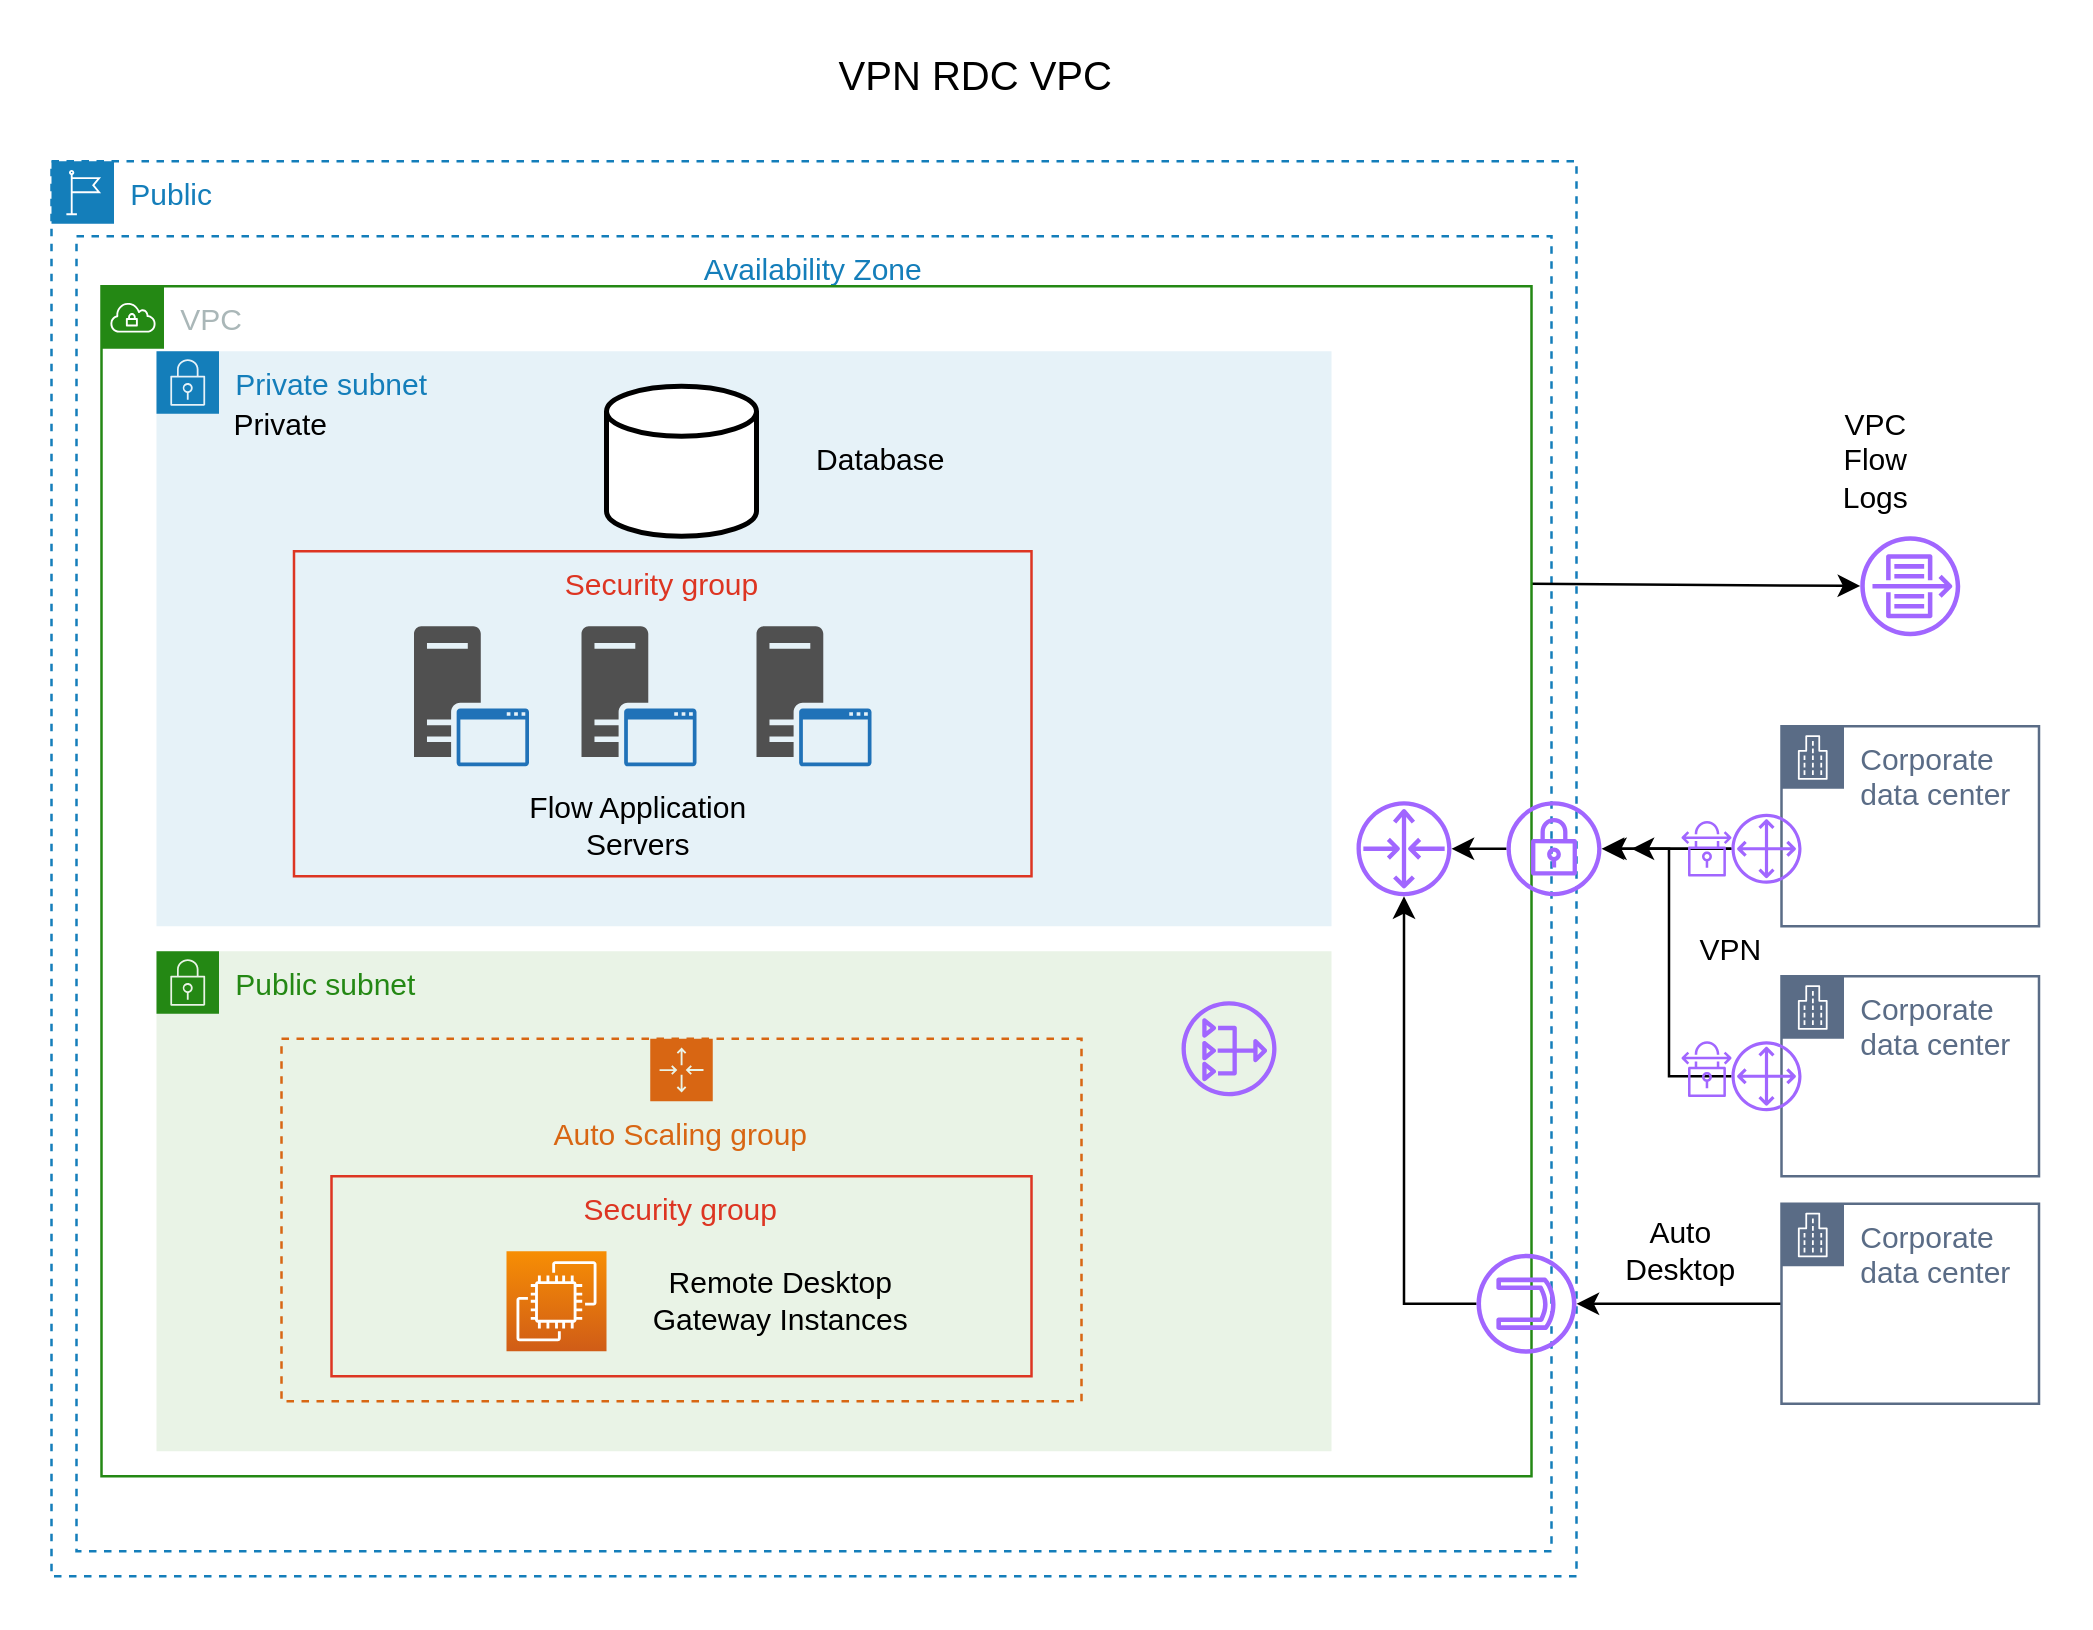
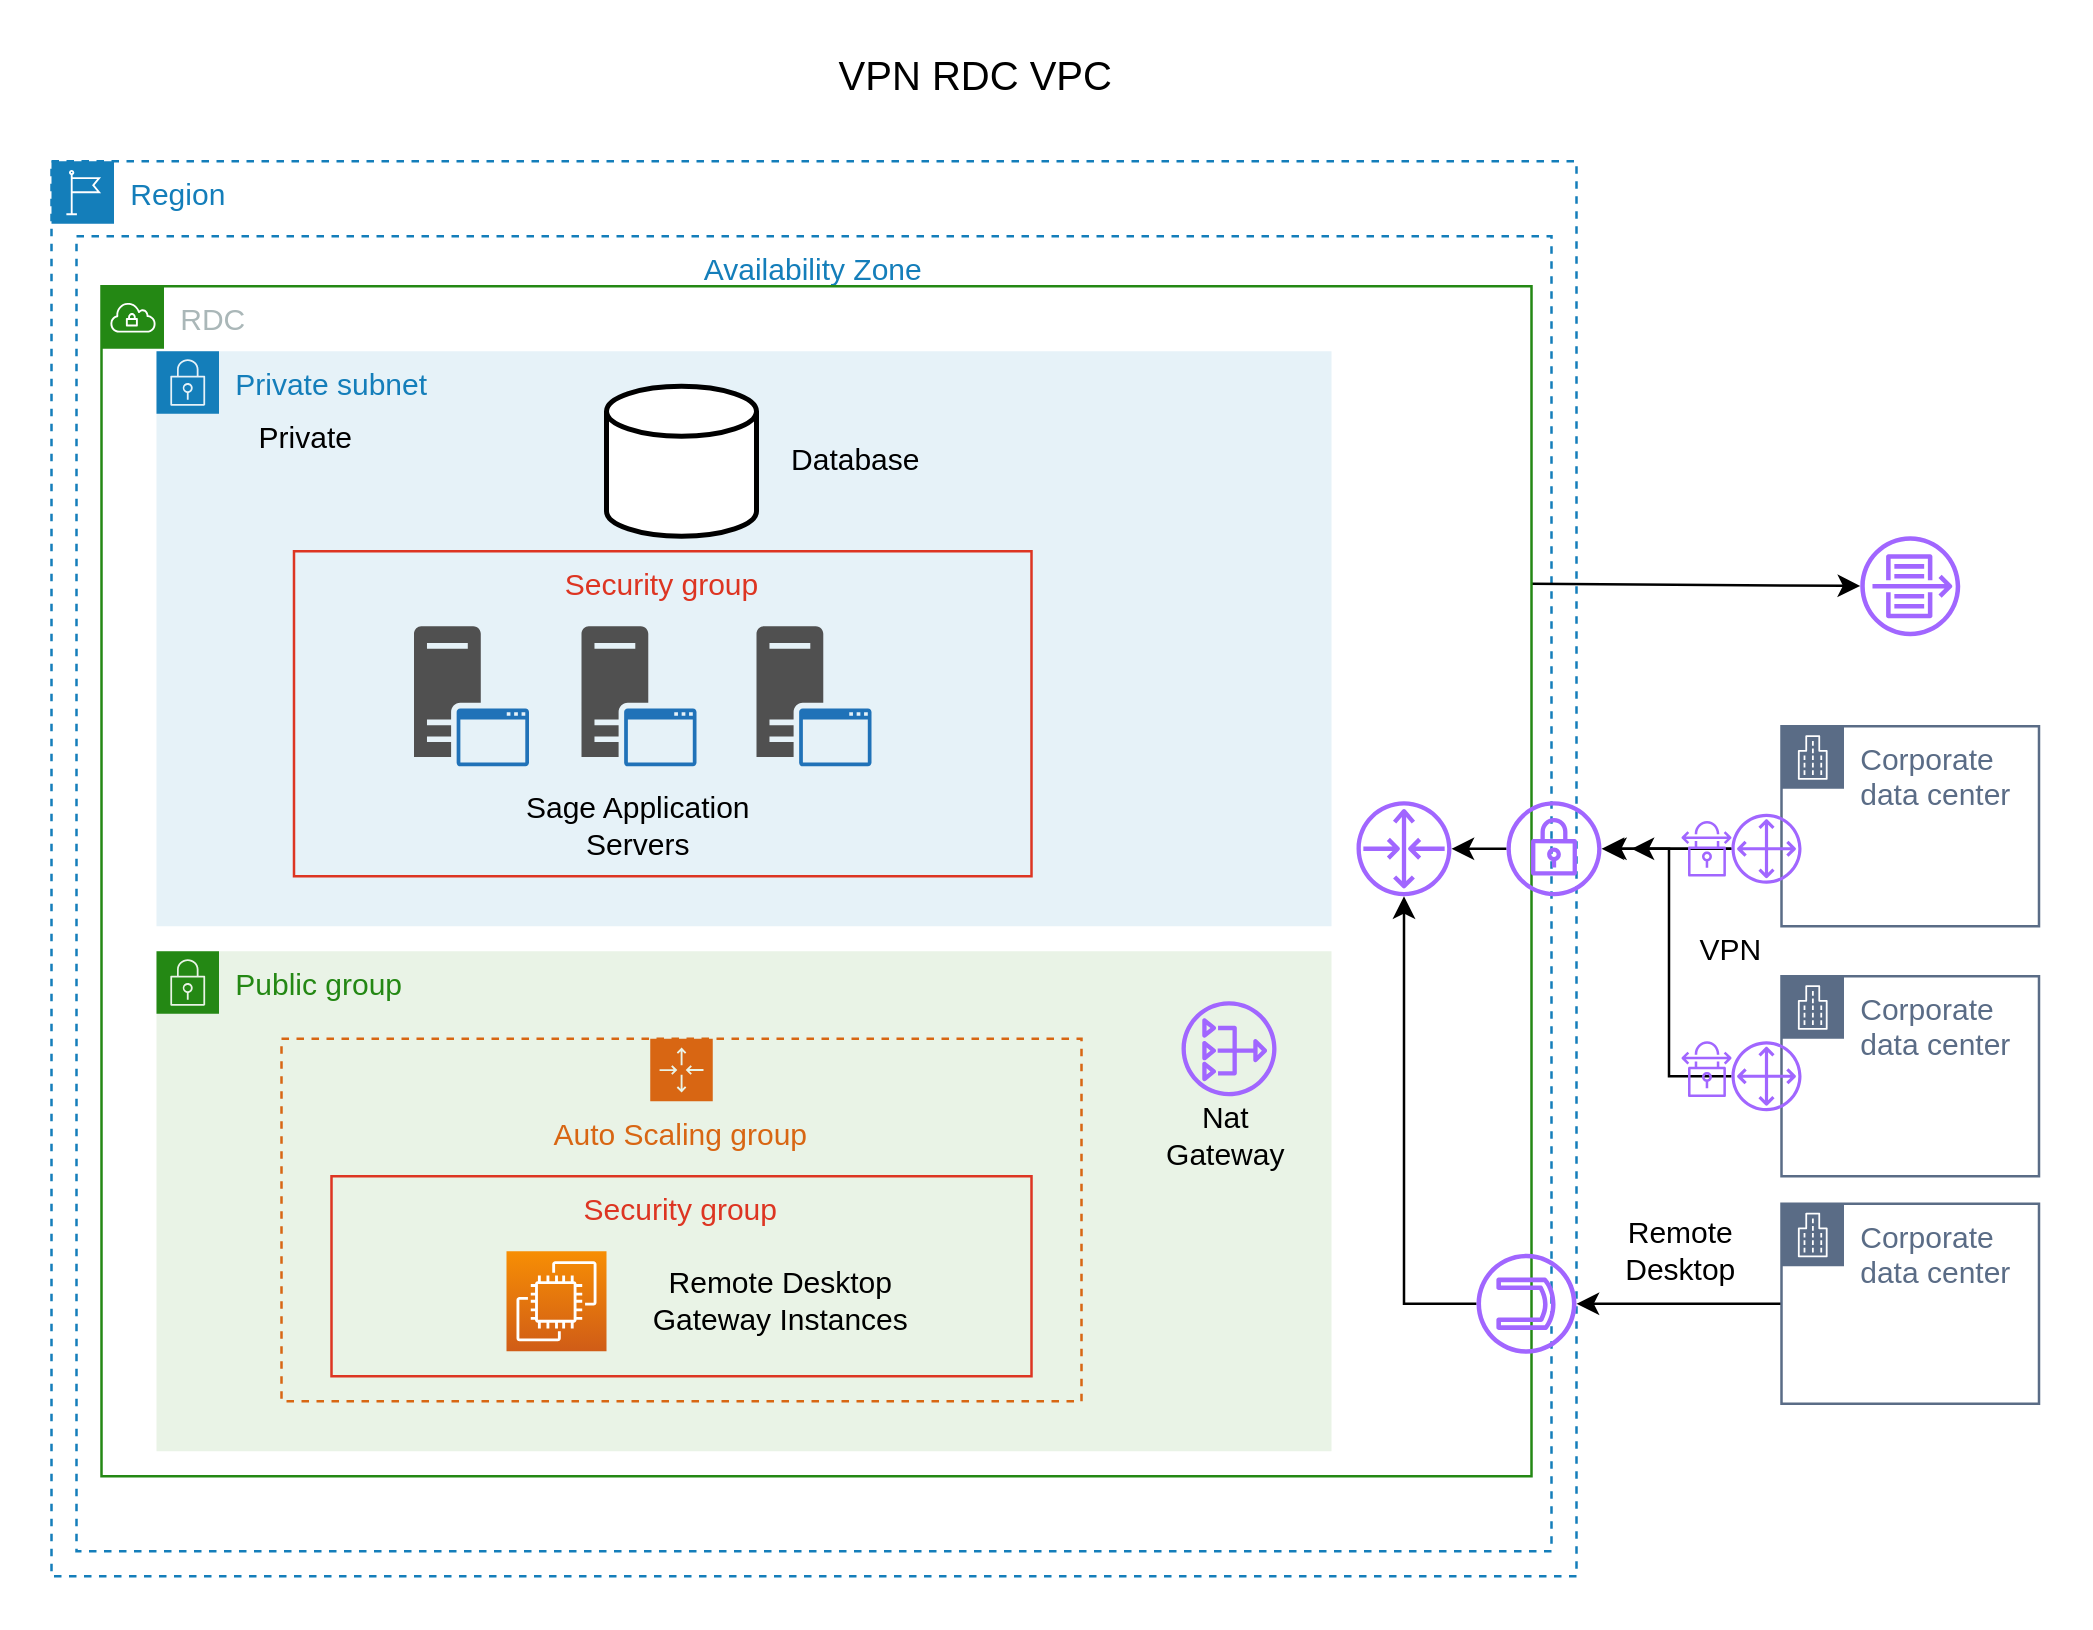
(174, 197) -> (178, 197)
(206, 322) -> (206, 322)
(281, 426) -> (306, 439)
(881, 461) -> (856, 461)
(1876, 461) -> none
(639, 826) -> (639, 826)
(334, 987) -> (325, 987)
none -> (1226, 1136)
(1681, 1251) -> (1681, 1251)
